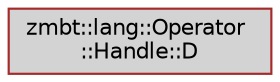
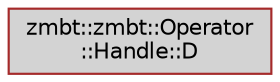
(140, 41) -> (140, 41)
